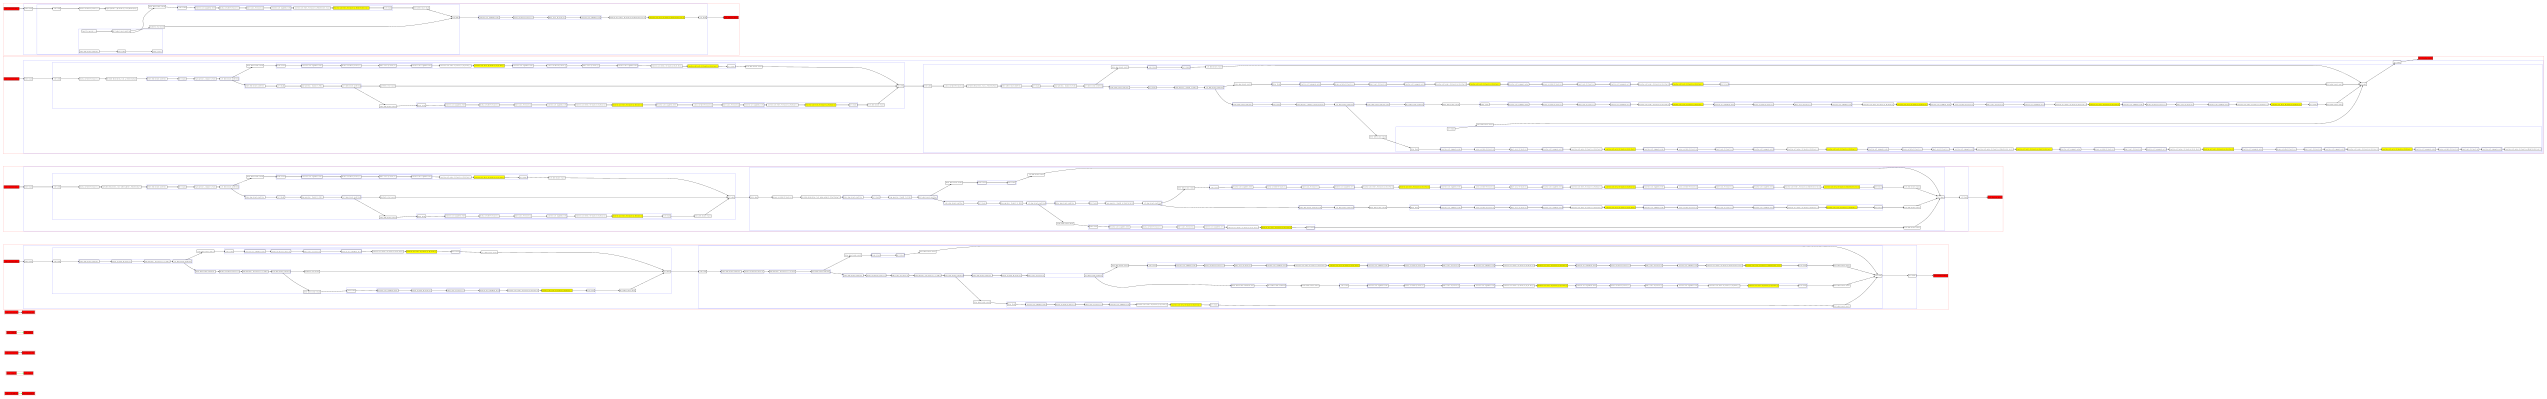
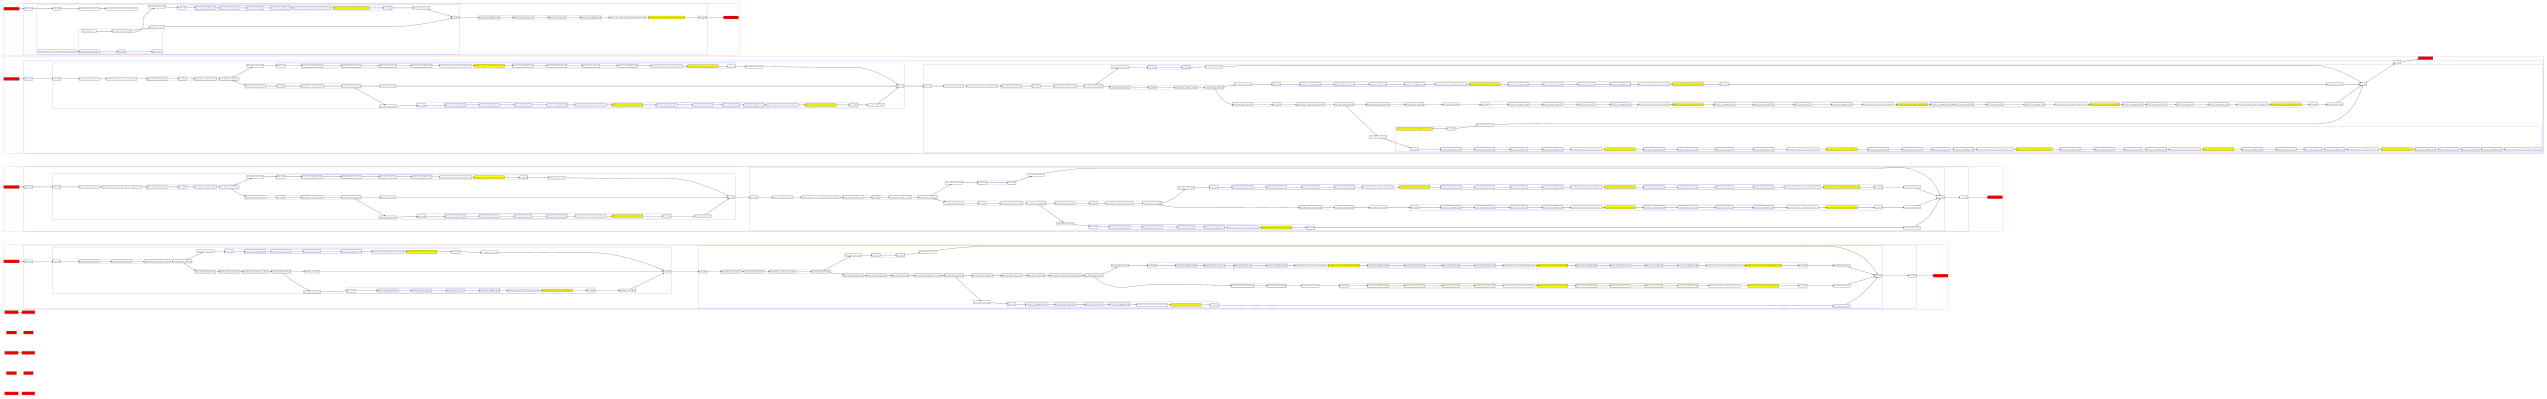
none -> (57, 51)
none -> (1415, 129)
none -> (1065, 275)
